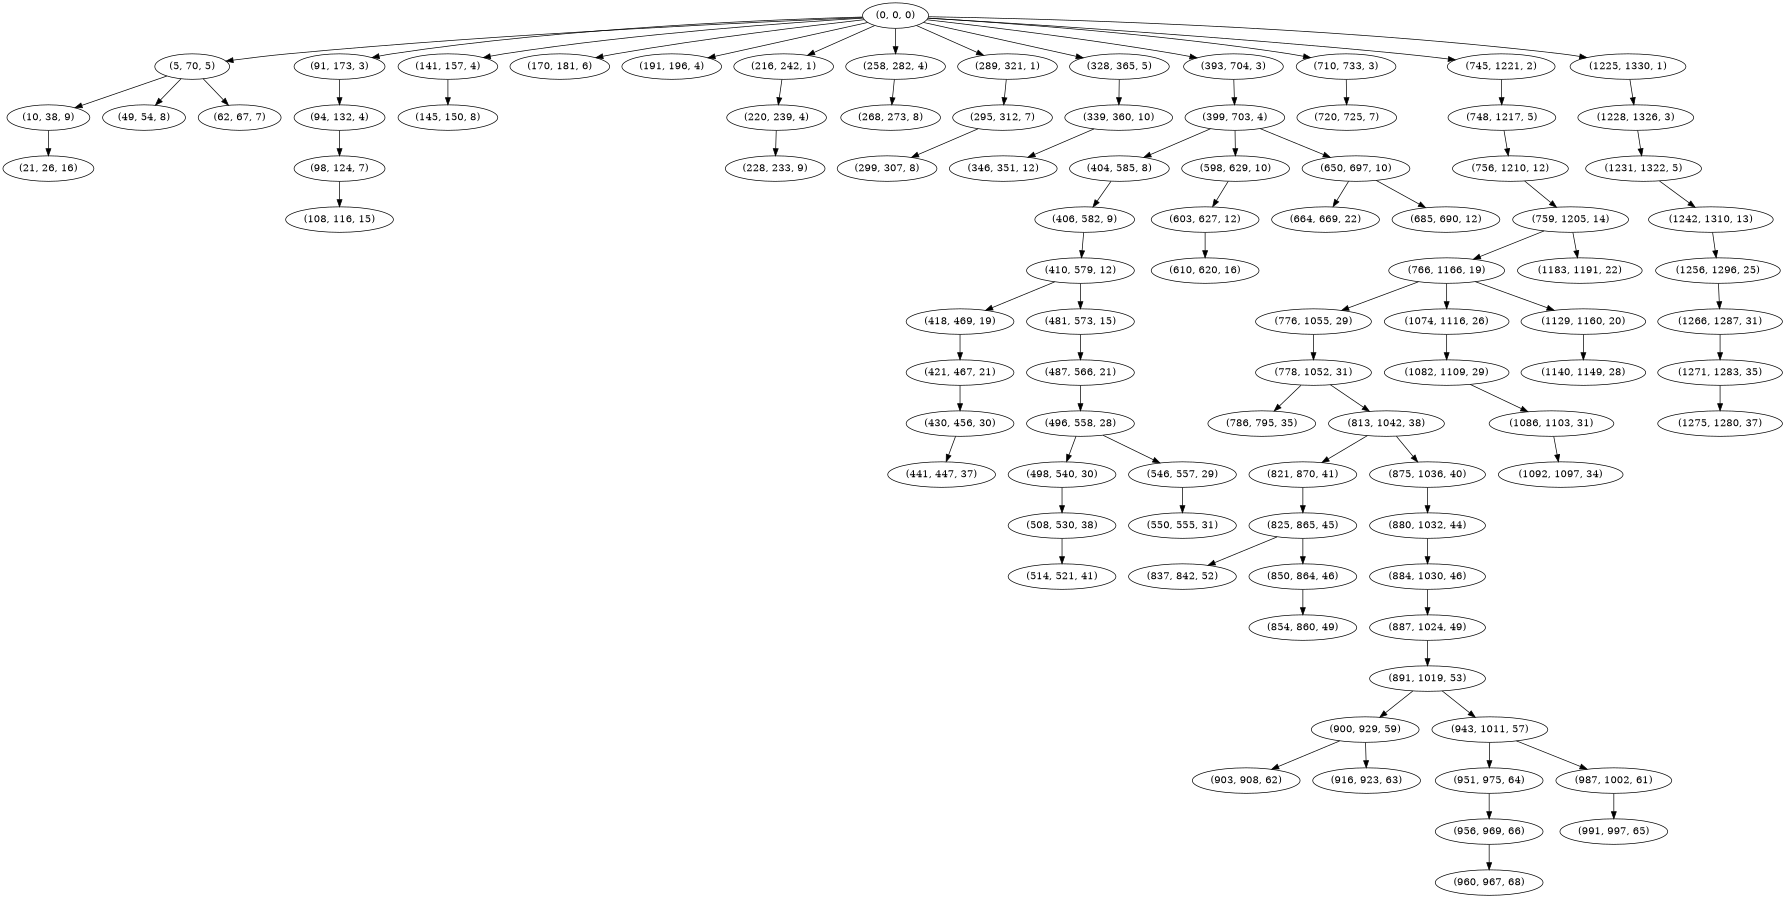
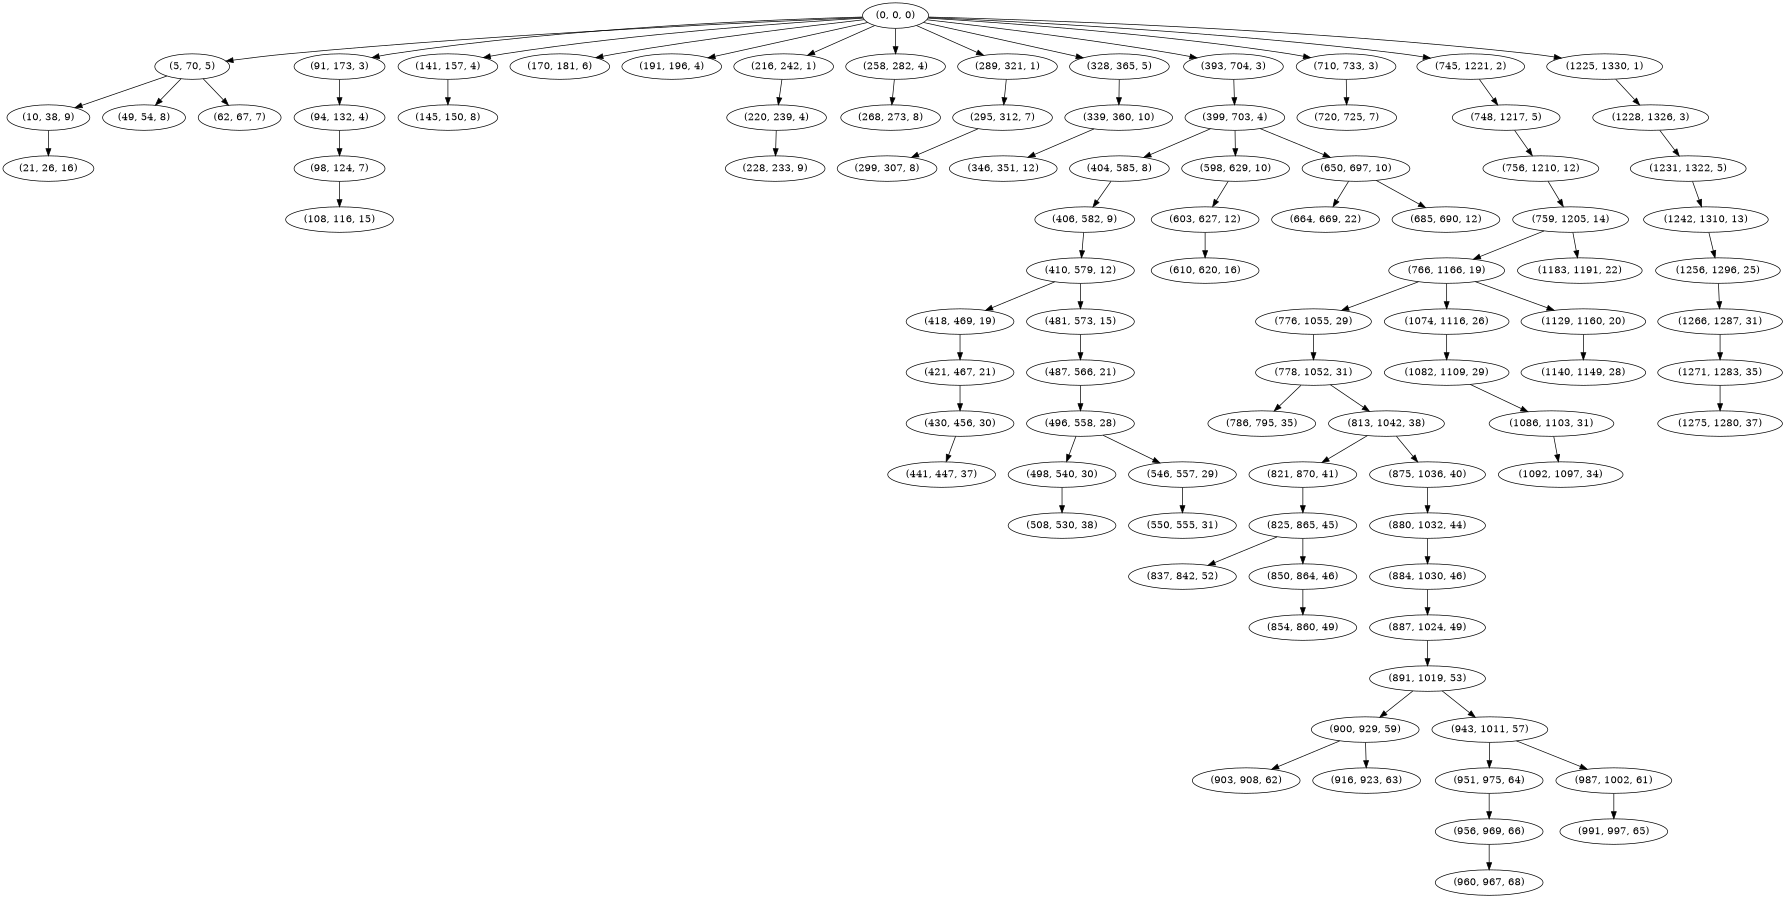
(1062, 577) -> none
